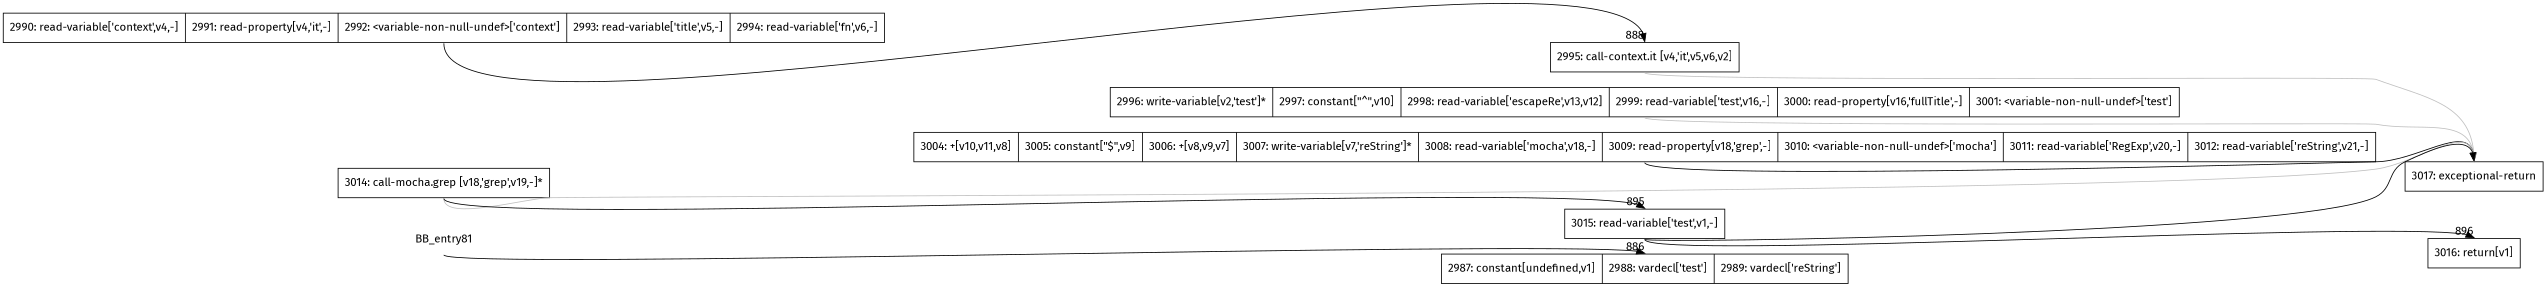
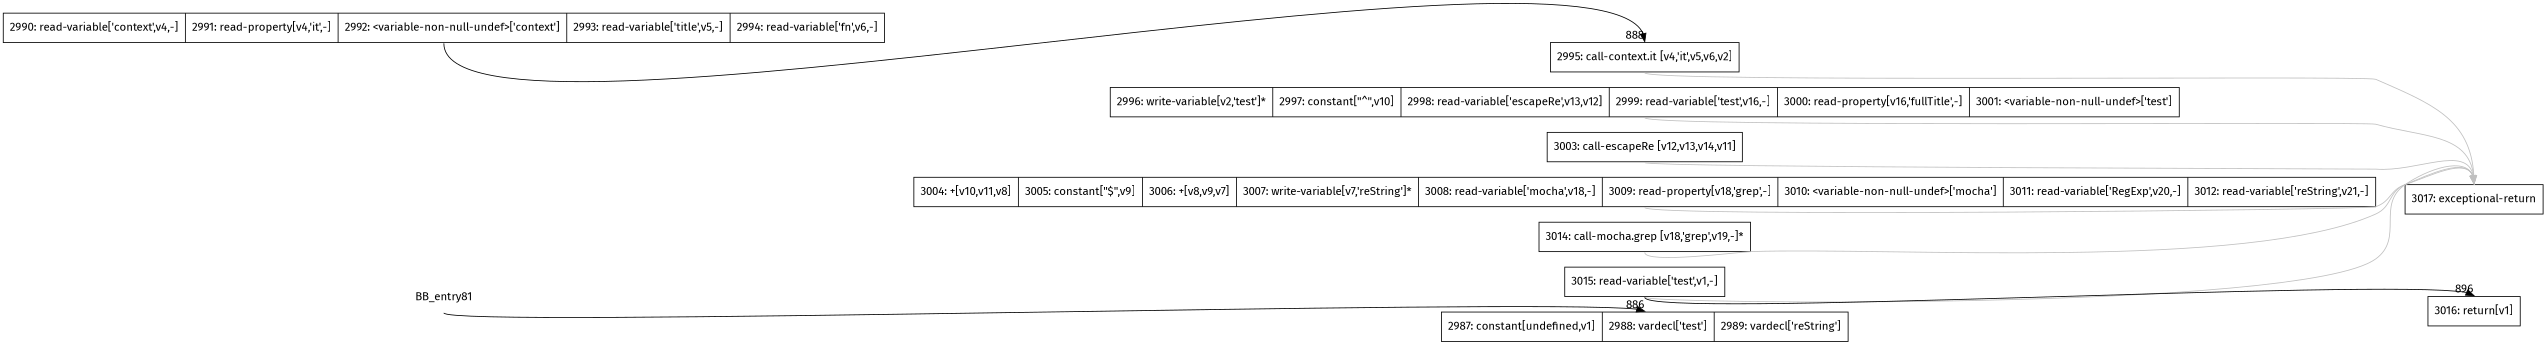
none -> (1645, 147)
(2063, 169) -> (2065, 212)
(1040, 204) -> none
(2072, 230) -> (2248, 286)
